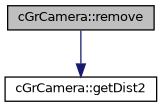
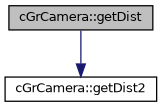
(81, 18) -> (81, 18)
